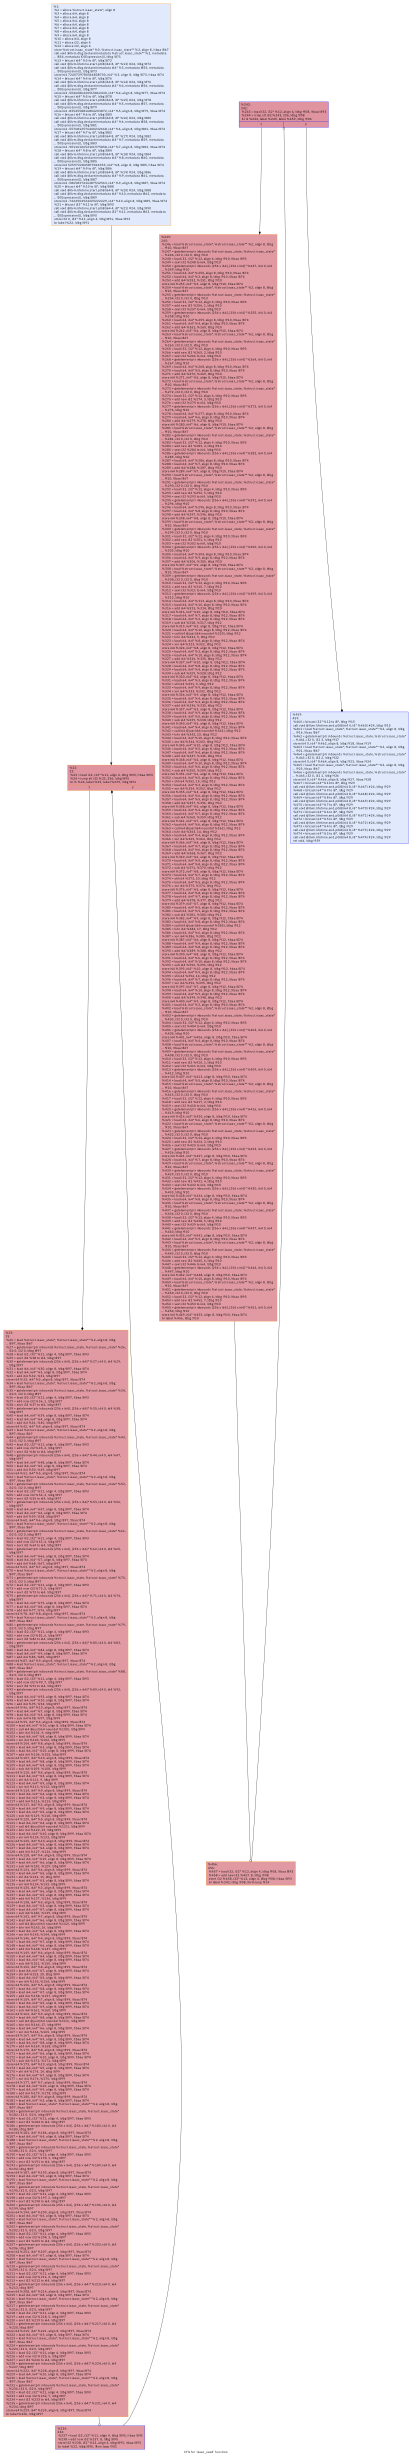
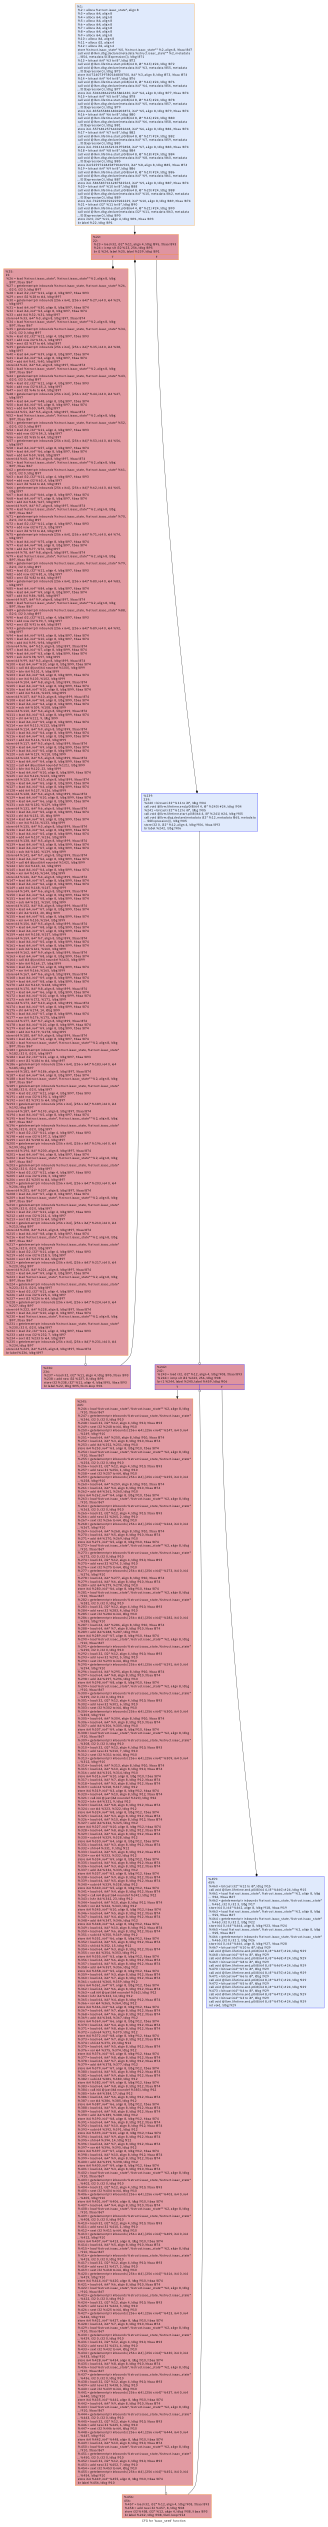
none -> (200, 812)
